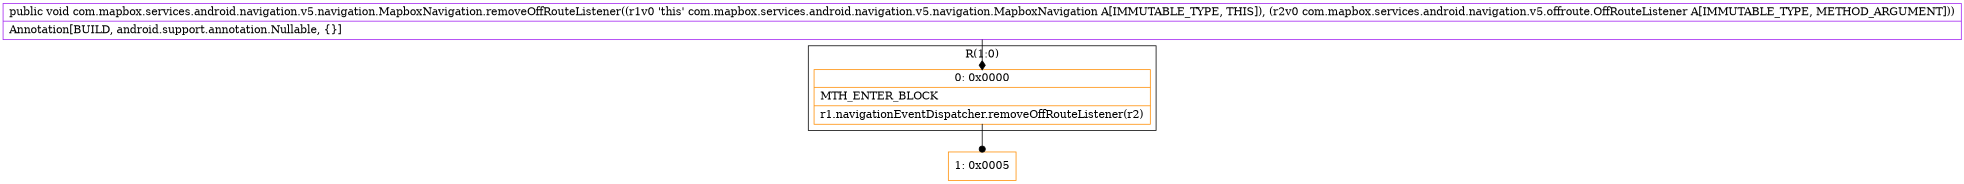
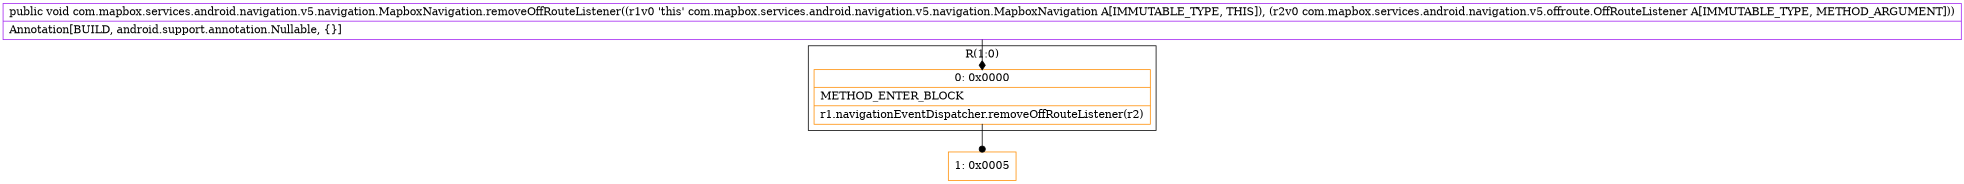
(879, 96) -> (892, 96)
